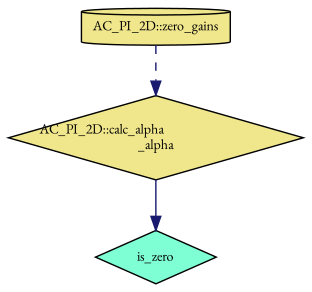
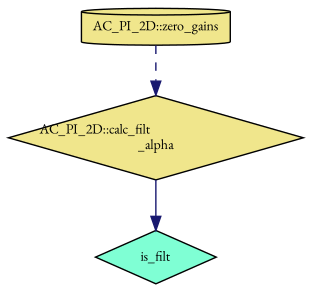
(156, 138) -> (156, 138)
(156, 257) -> (156, 257)
